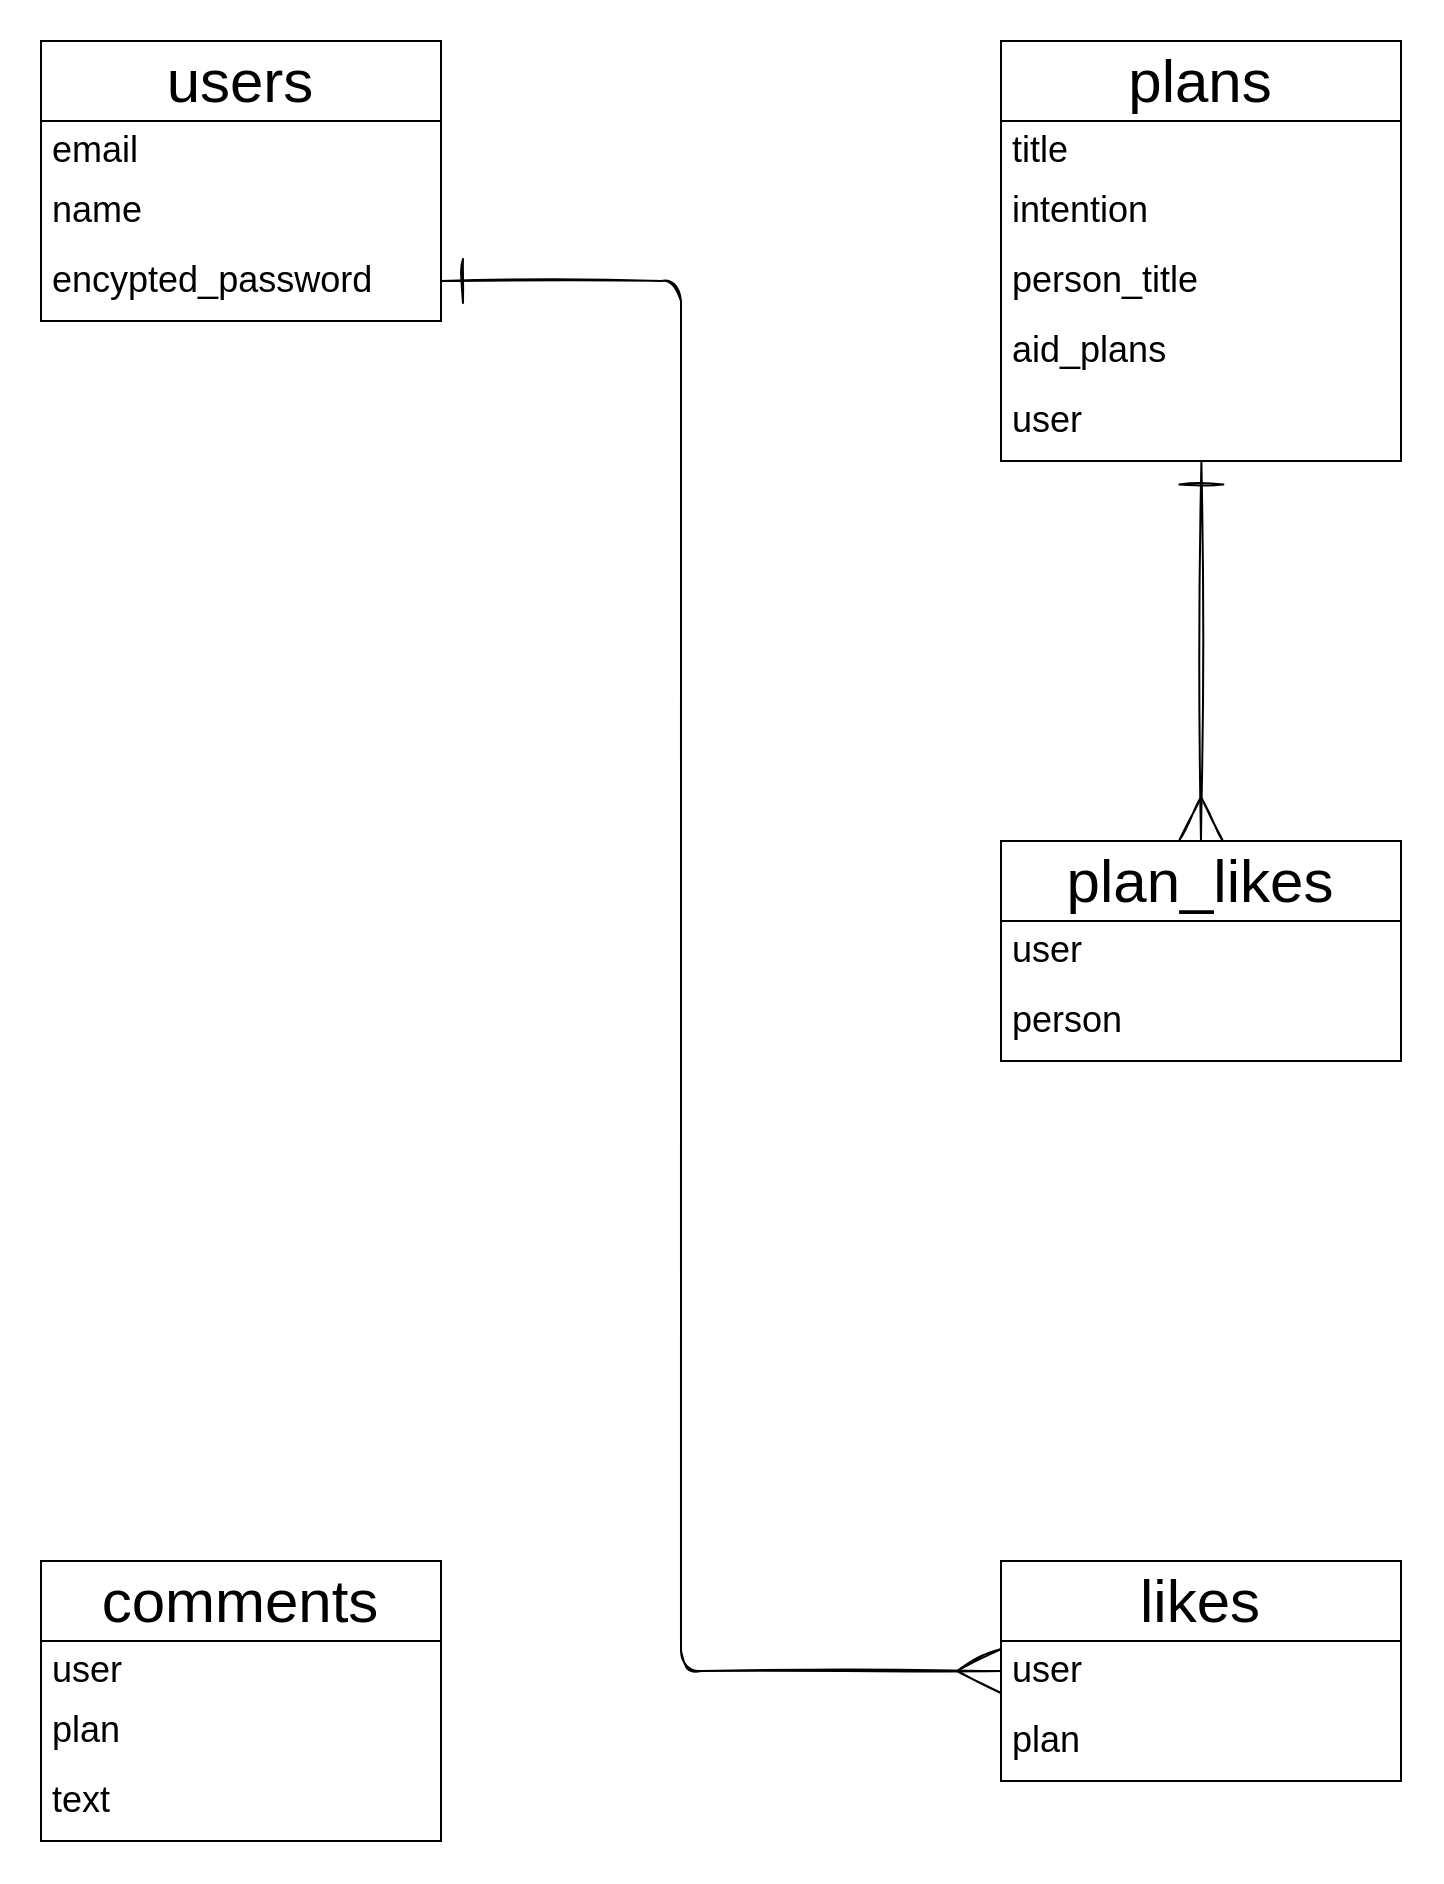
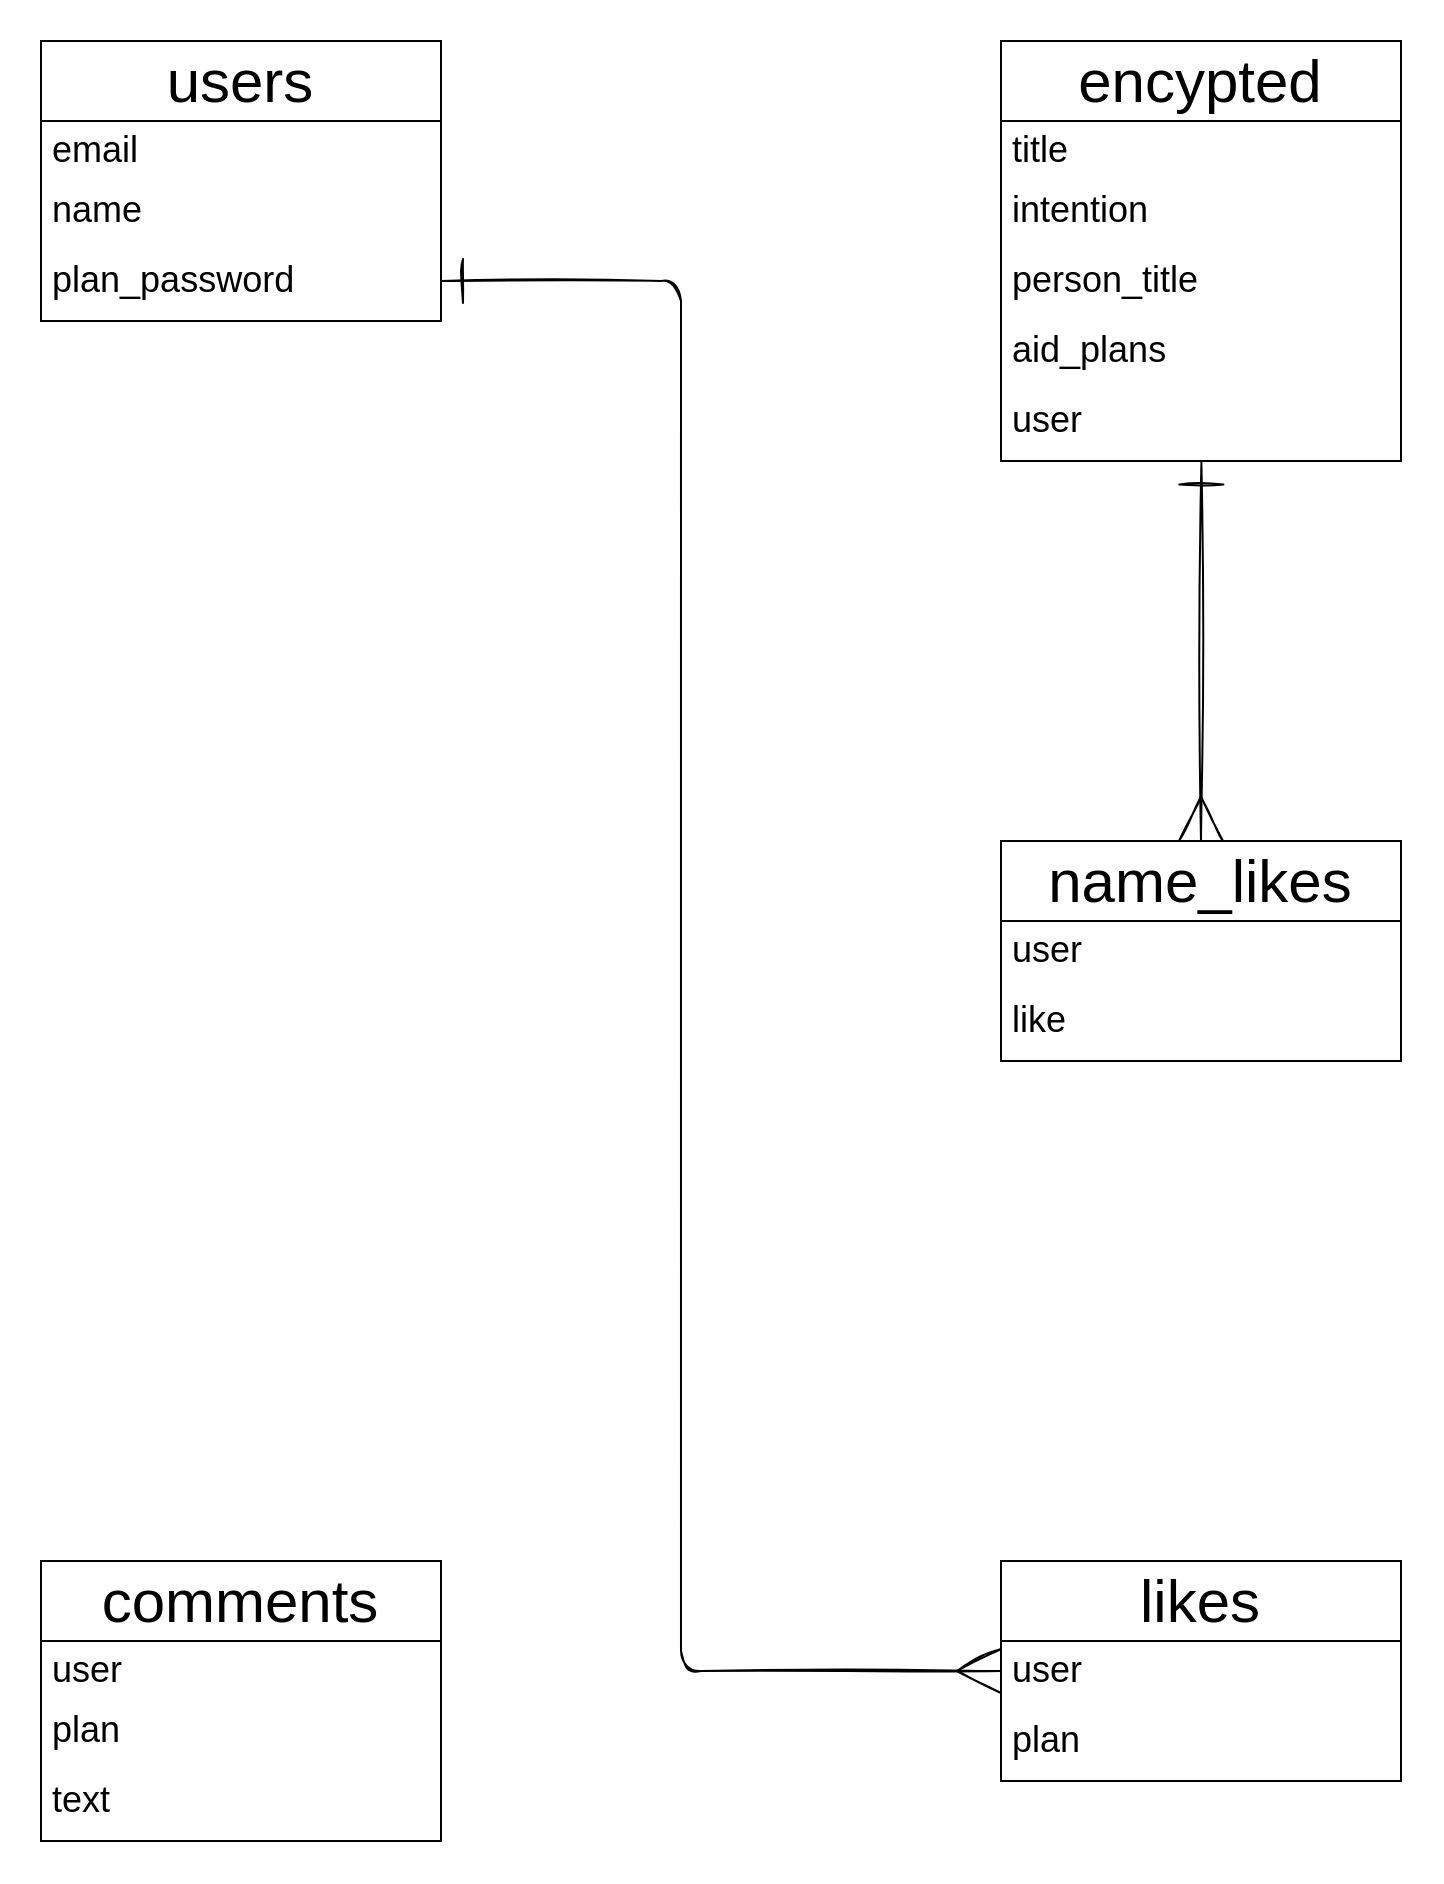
(1201, 81) -> (1201, 81)
(224, 281) -> (179, 281)
(1201, 881) -> (1201, 881)
(1073, 1021) -> (1044, 1021)
